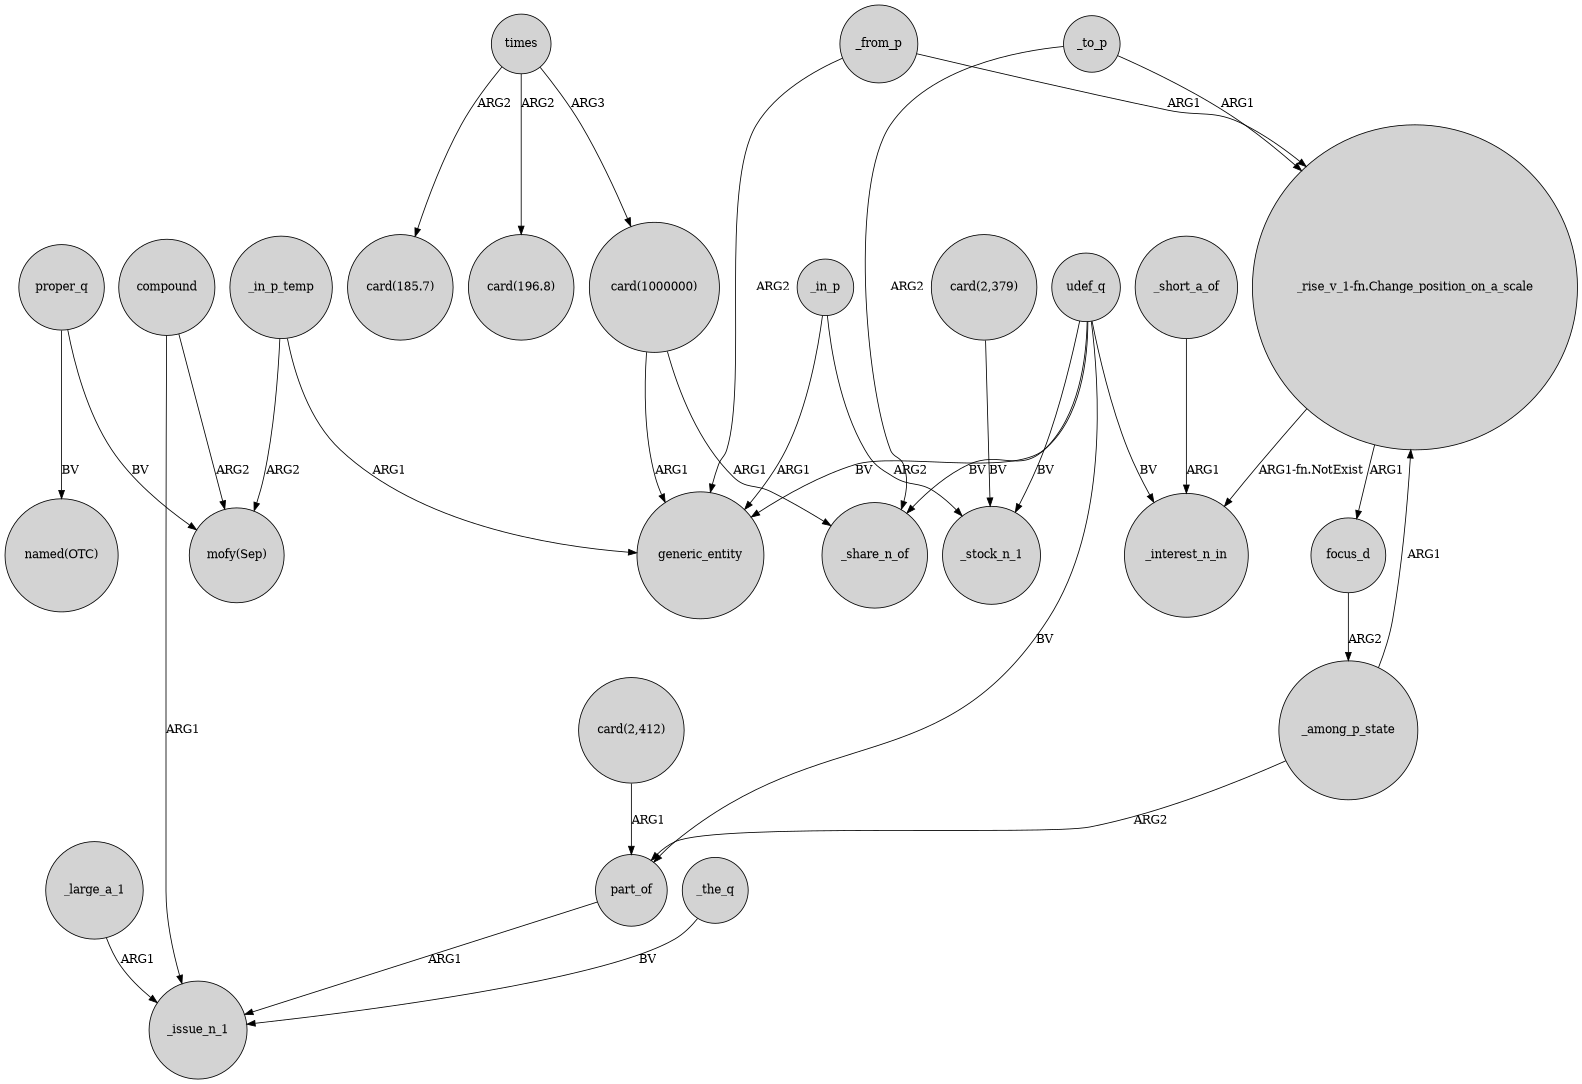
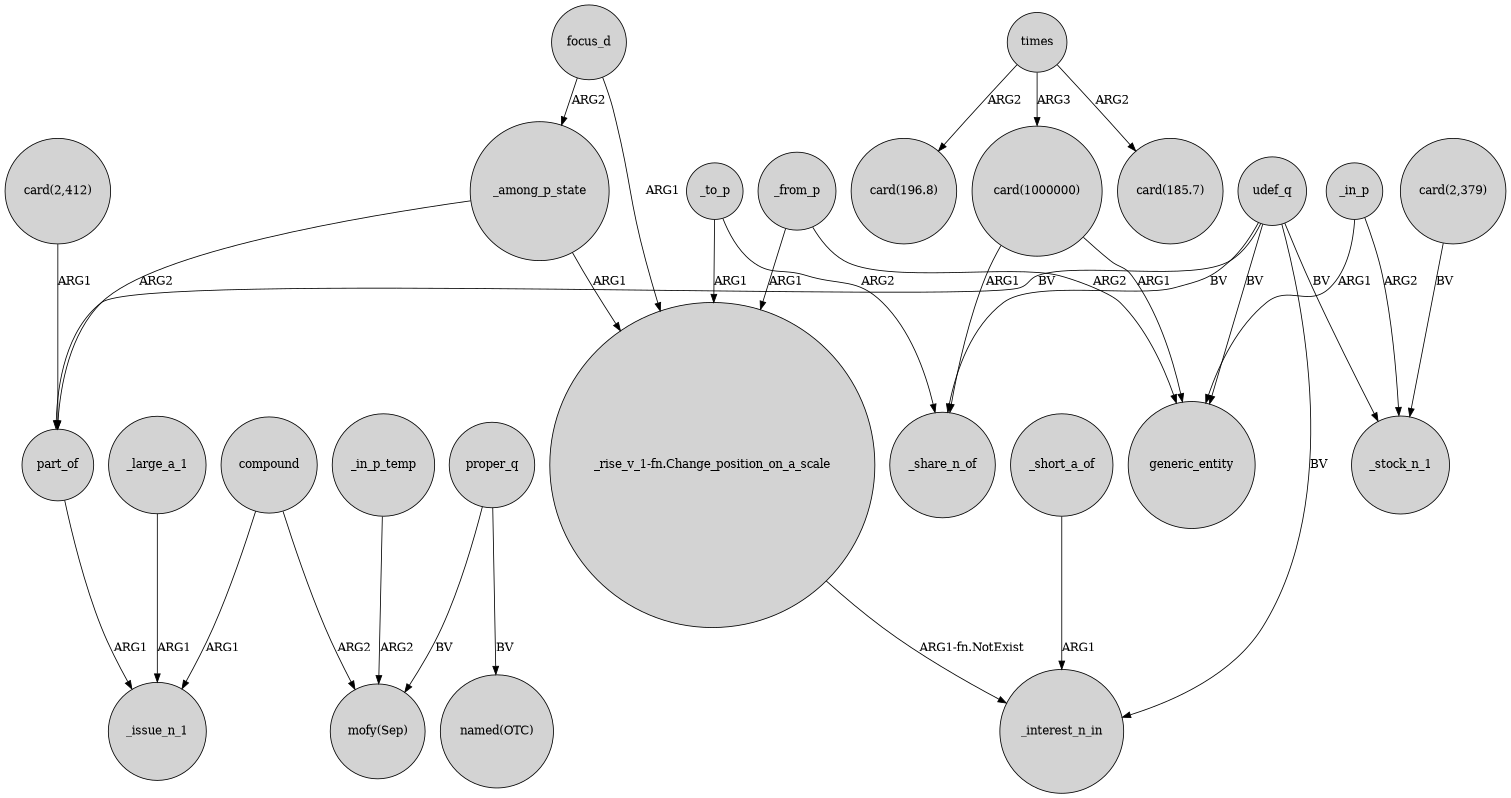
(1367, 478) -> (630, 190)
(418, 501) -> none
(715, 890) -> none
